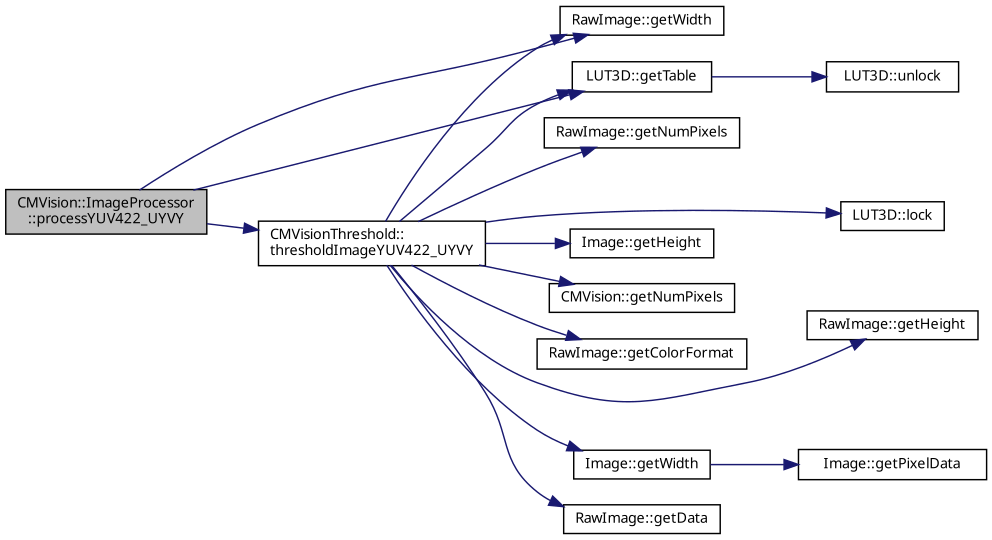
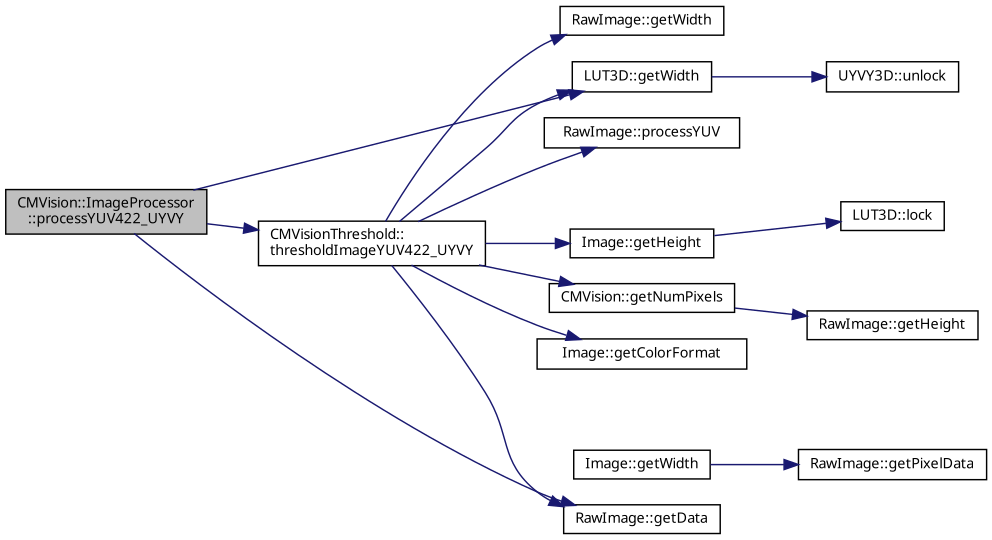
(642, 77) -> (642, 77)
(893, 77) -> (893, 77)
(349, 92) -> (339, 382)
(642, 133) -> (642, 133)
(656, 211) -> (770, 229)
(642, 354) -> (642, 354)
(603, 400) -> (764, 311)
(503, 404) -> none
(893, 465) -> (893, 465)
